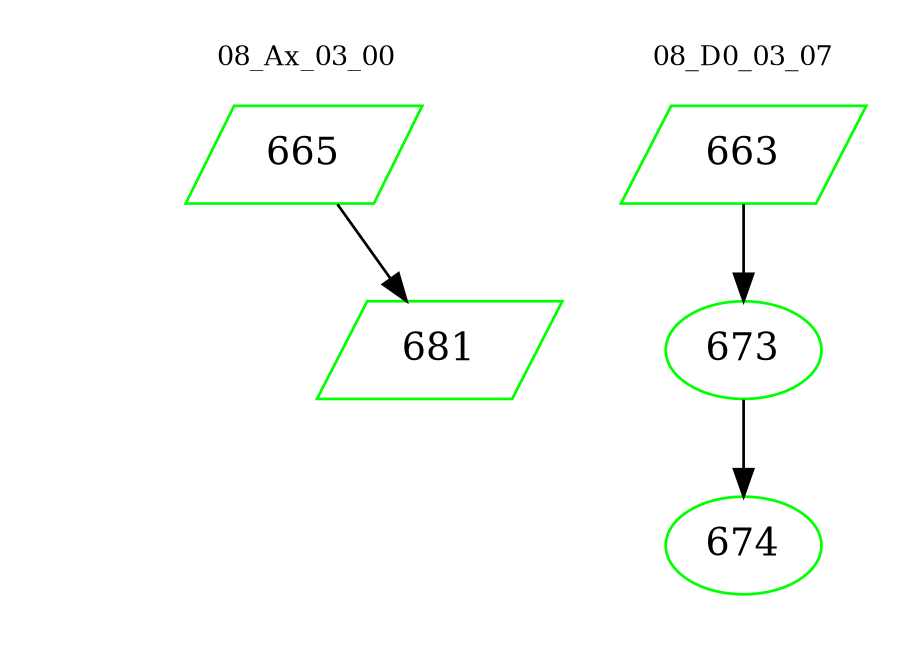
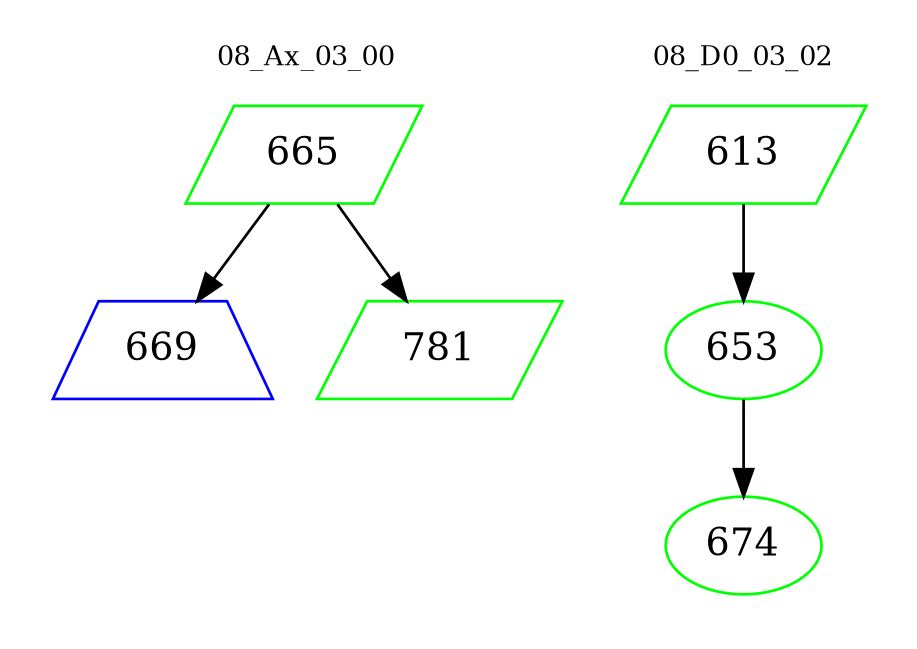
(744, 58) -> (744, 58)
(744, 155) -> (744, 155)
none -> (163, 350)
(440, 350) -> (440, 350)
(744, 350) -> (744, 350)
